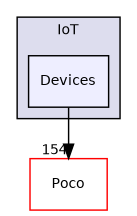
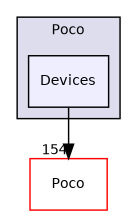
(69, 31) -> (69, 31)
